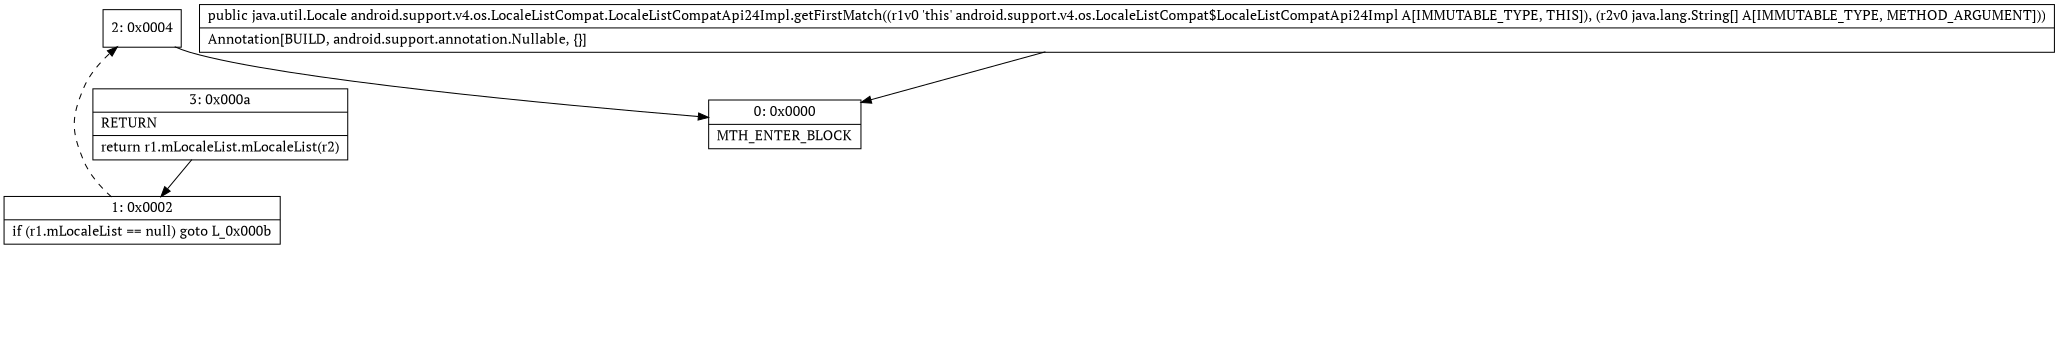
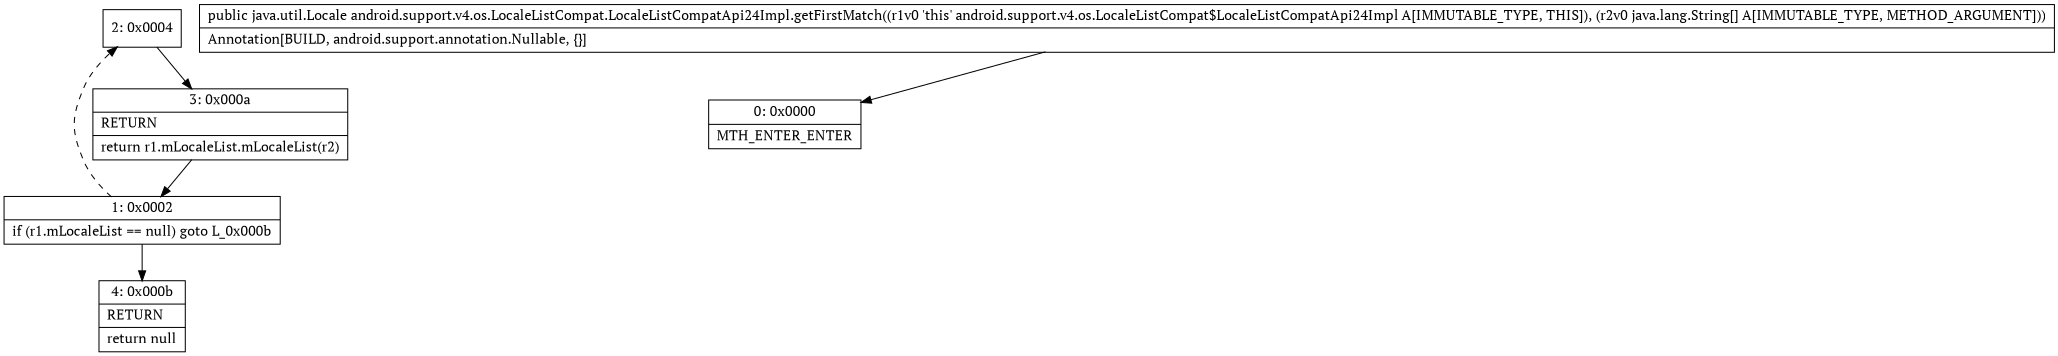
(435, 91) -> (171, 64)
(784, 136) -> (785, 136)
none -> (142, 316)
